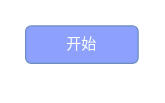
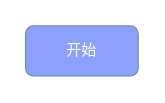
(82, 44) -> (82, 51)
